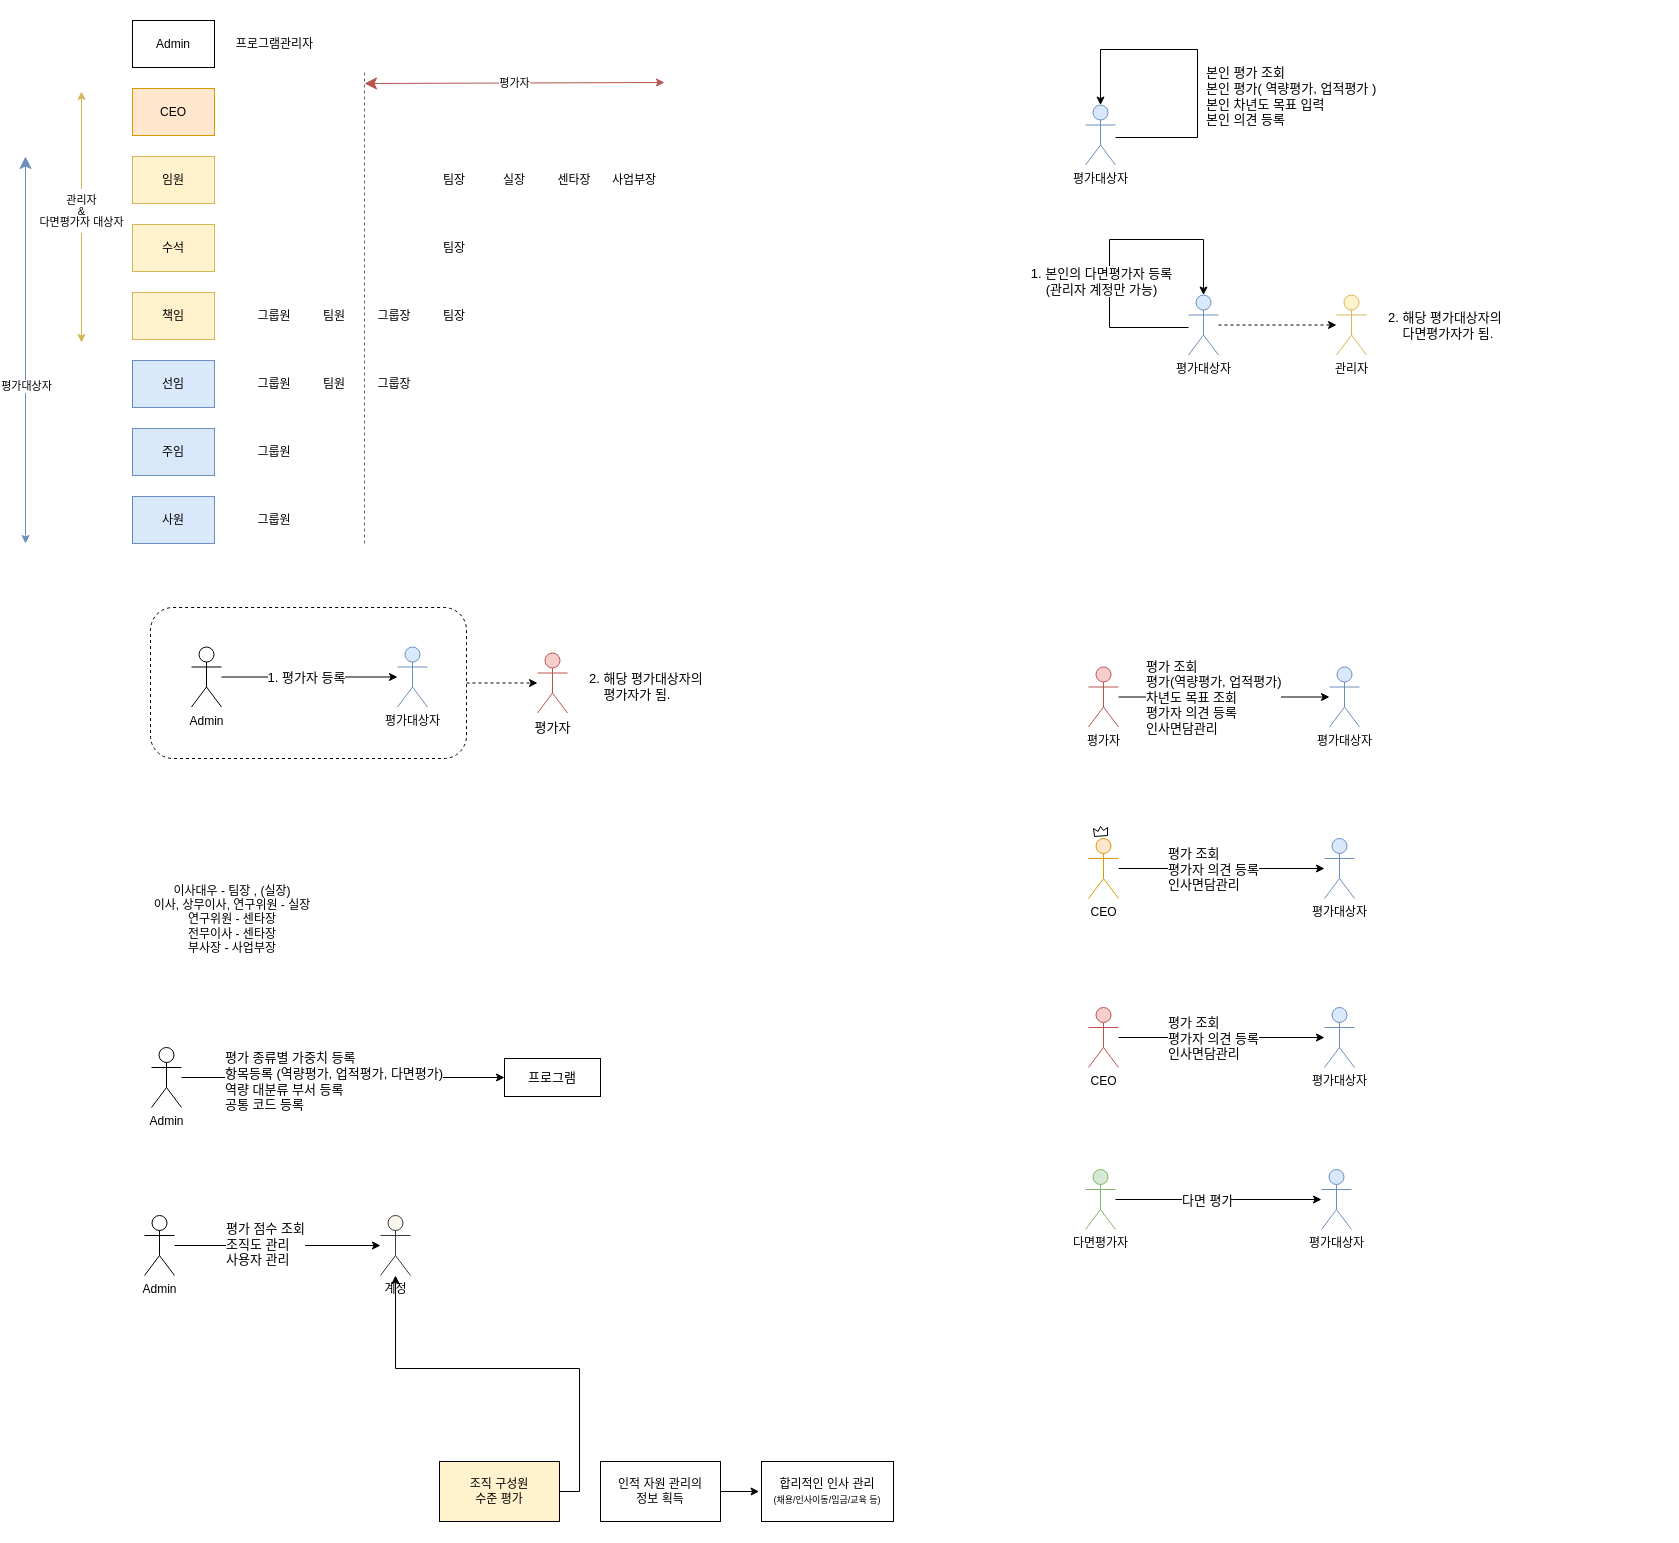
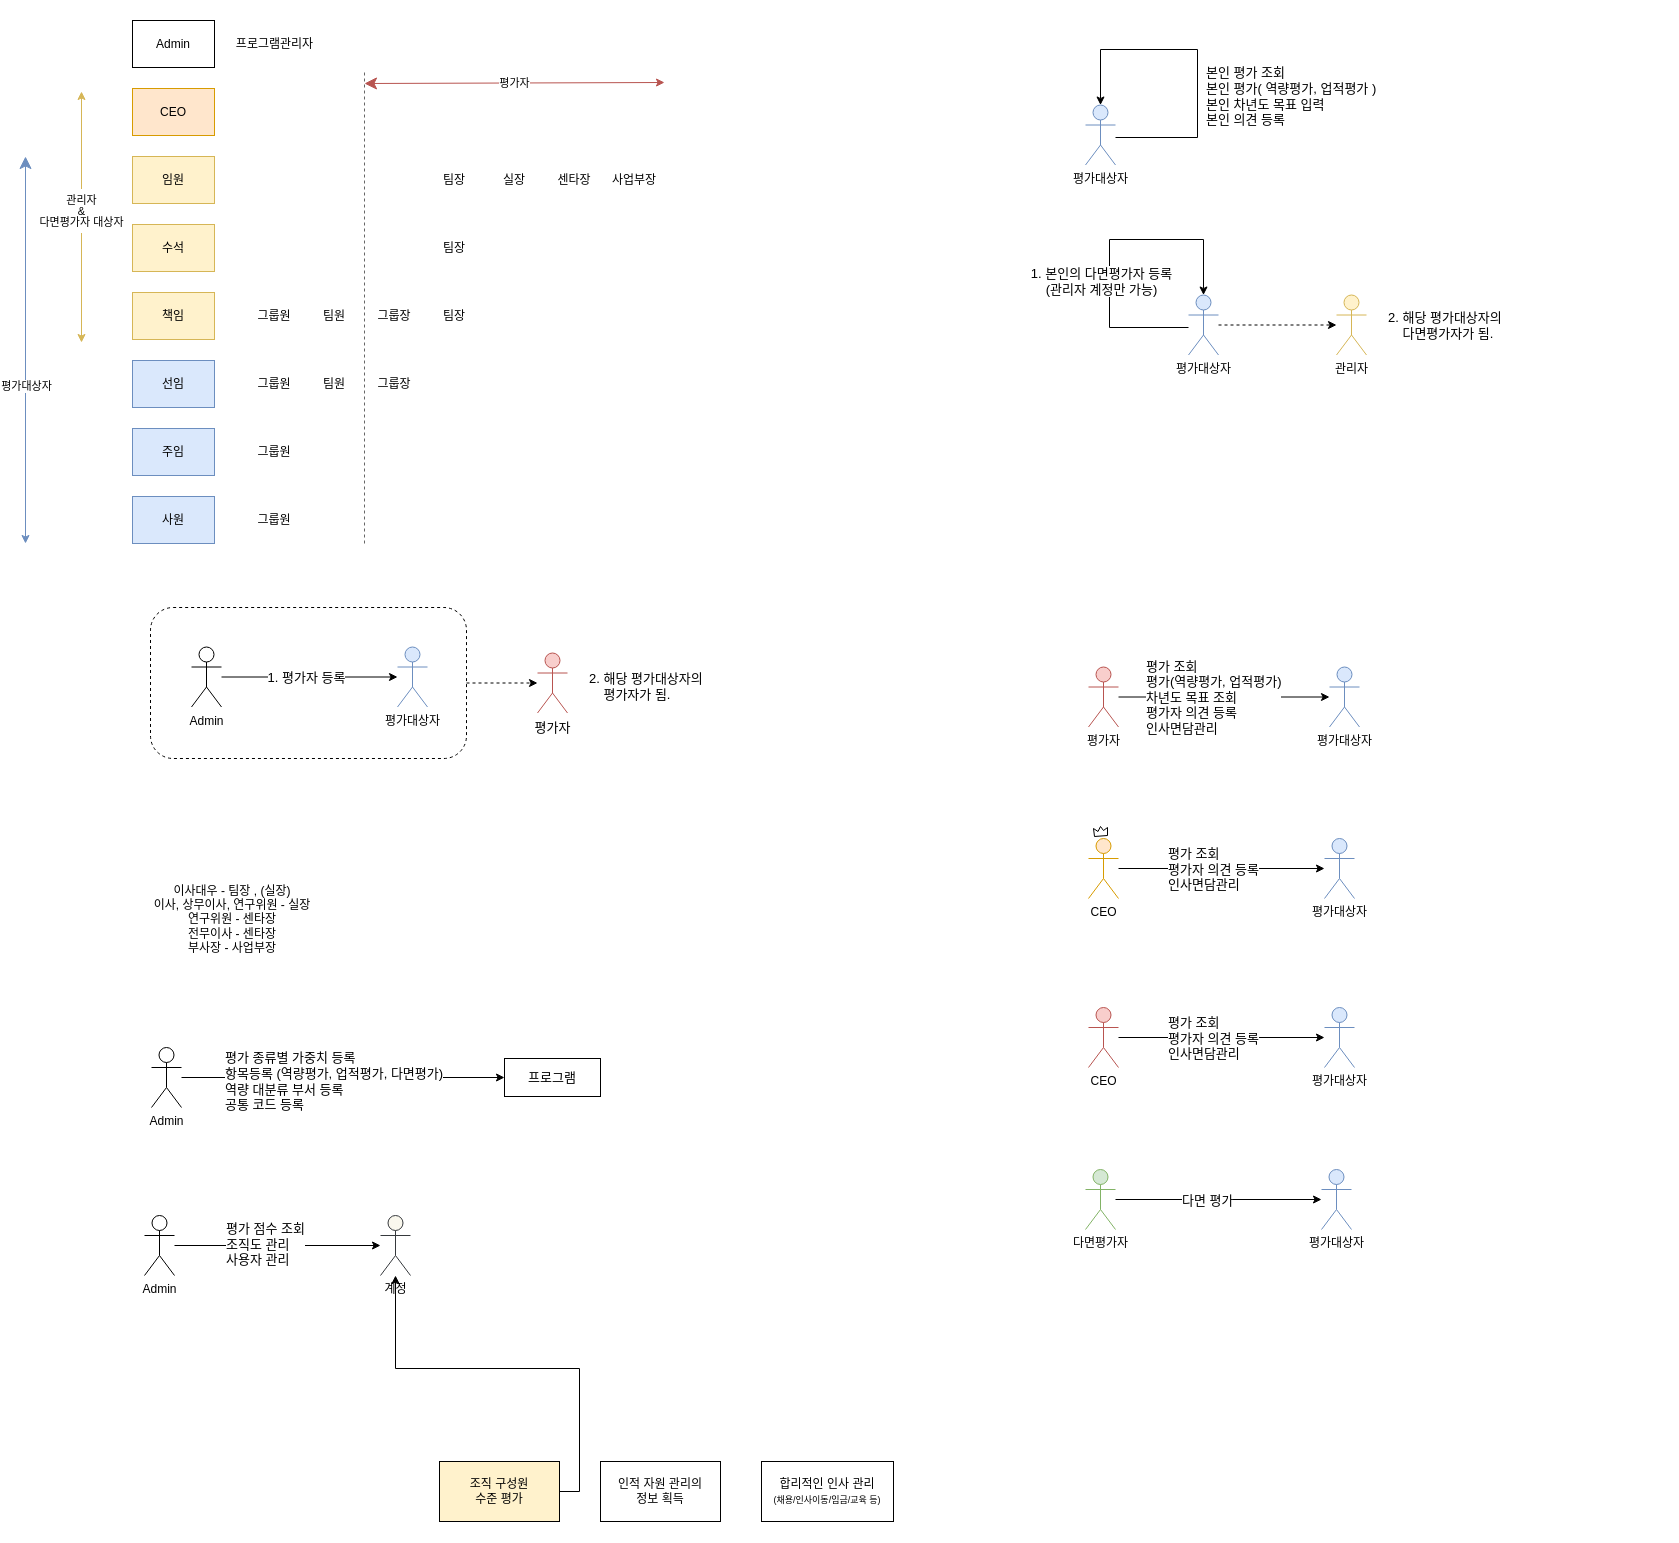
(737, 1492) -> none
